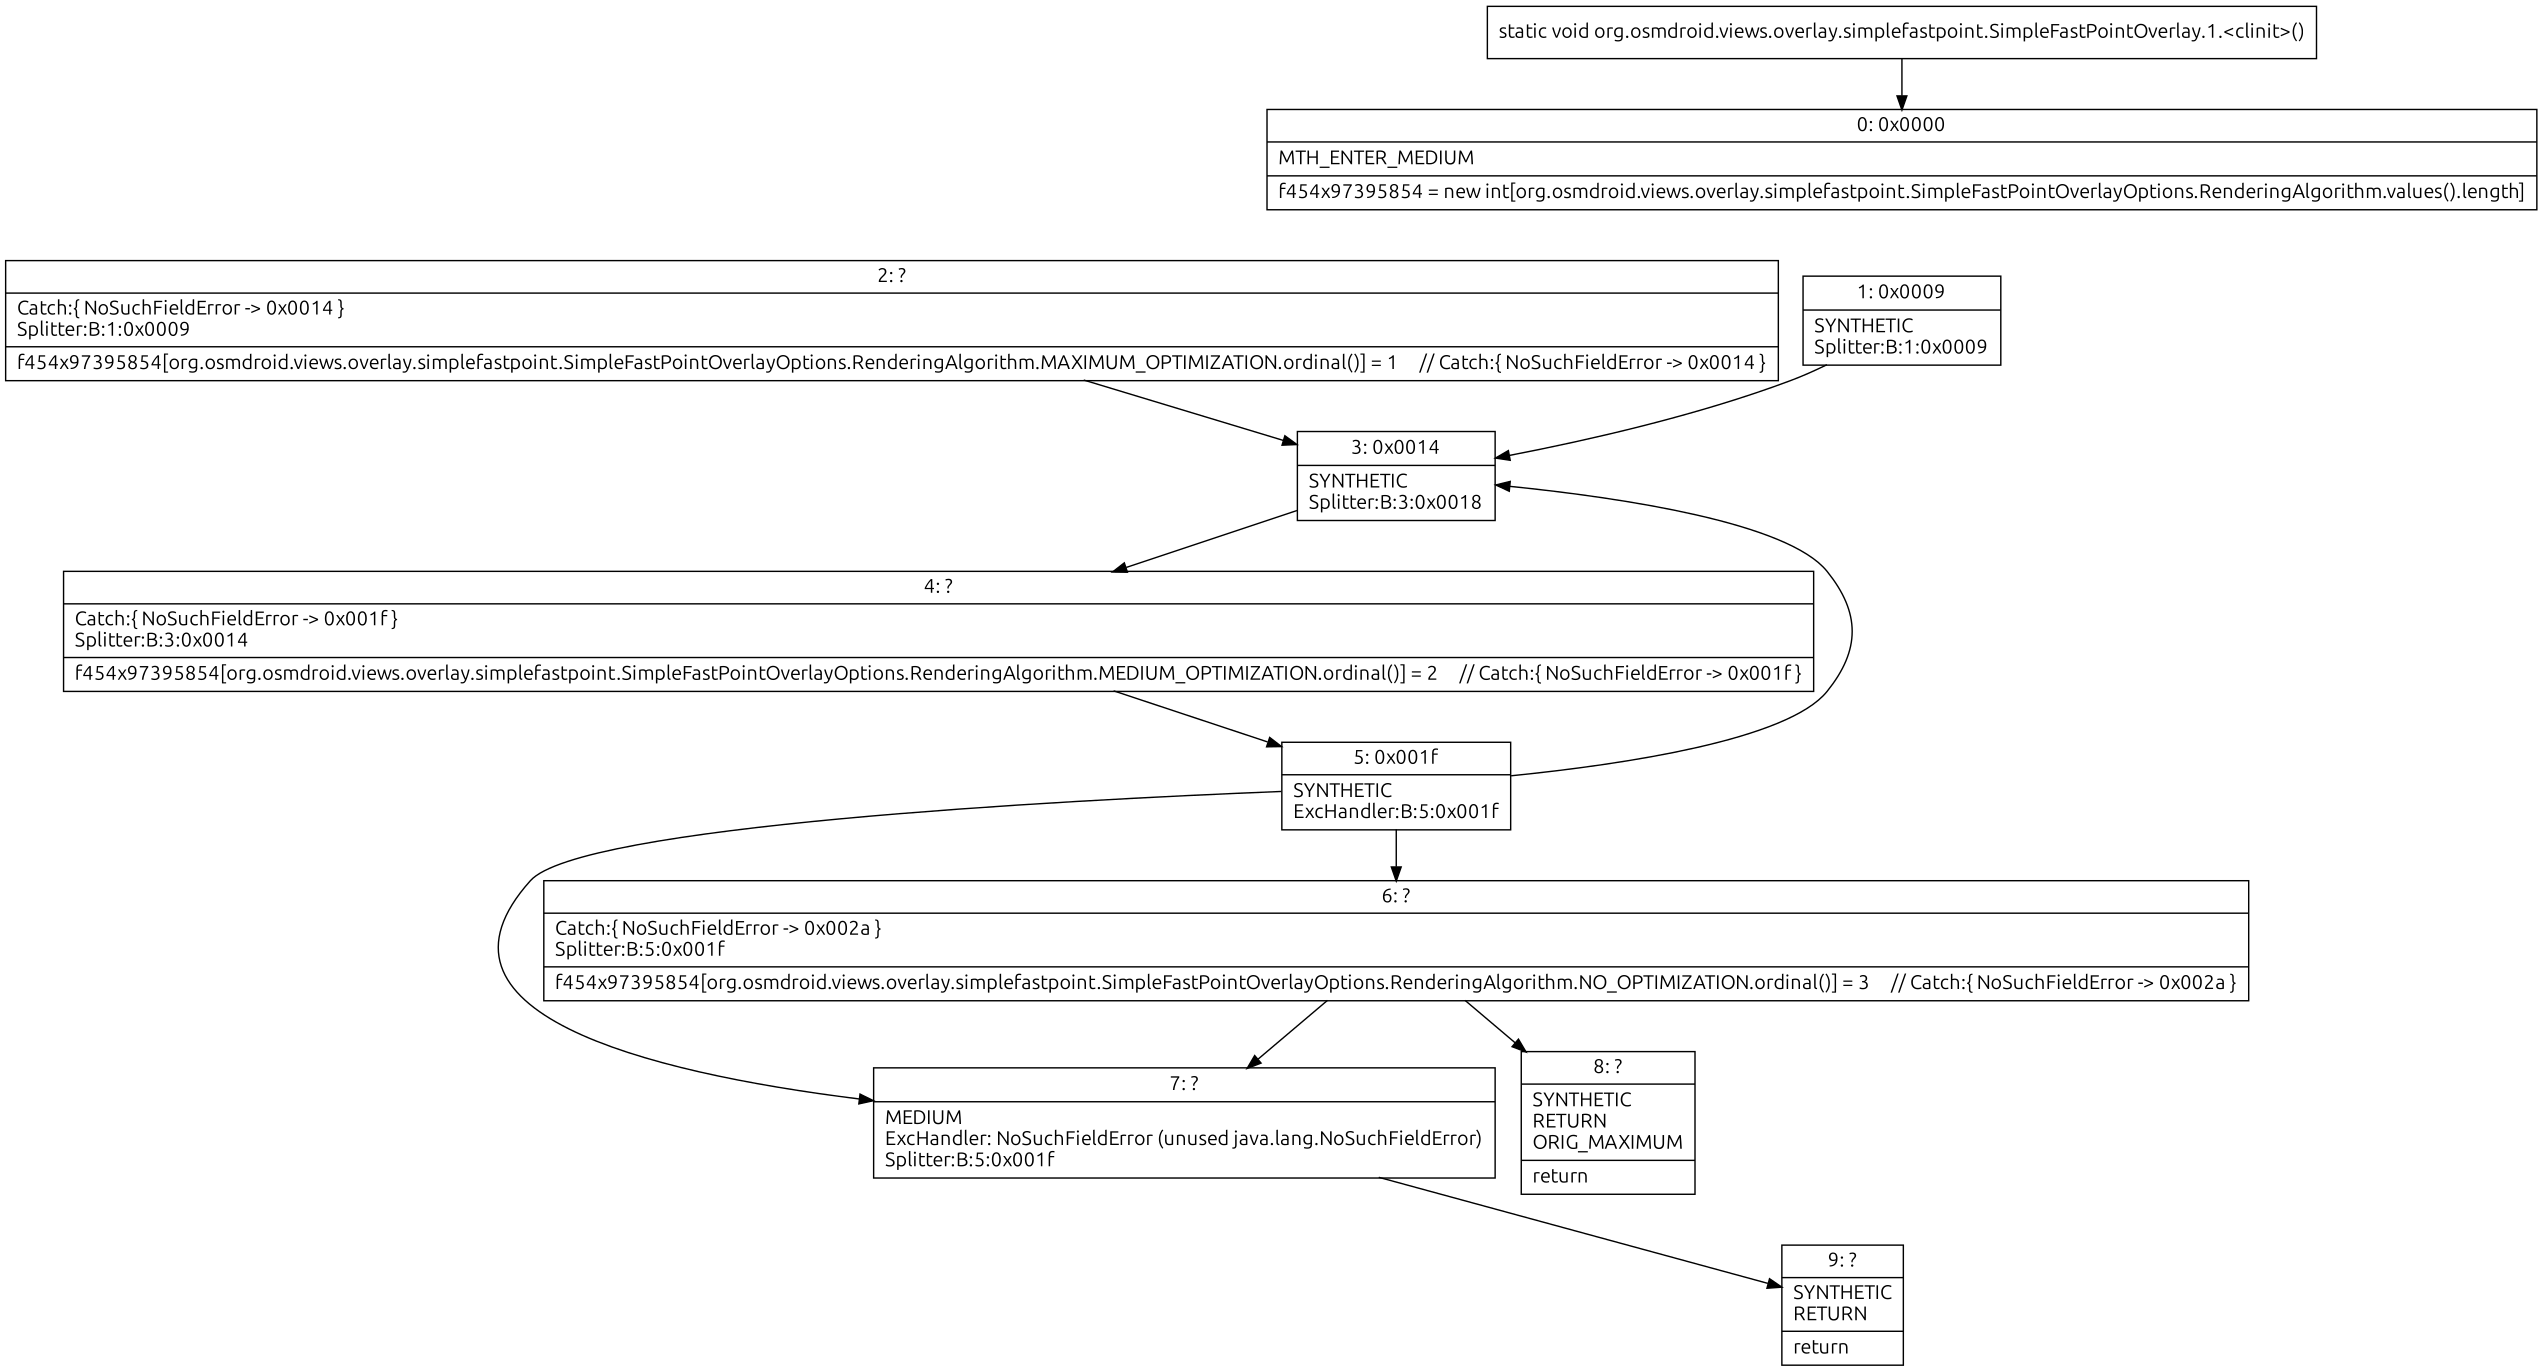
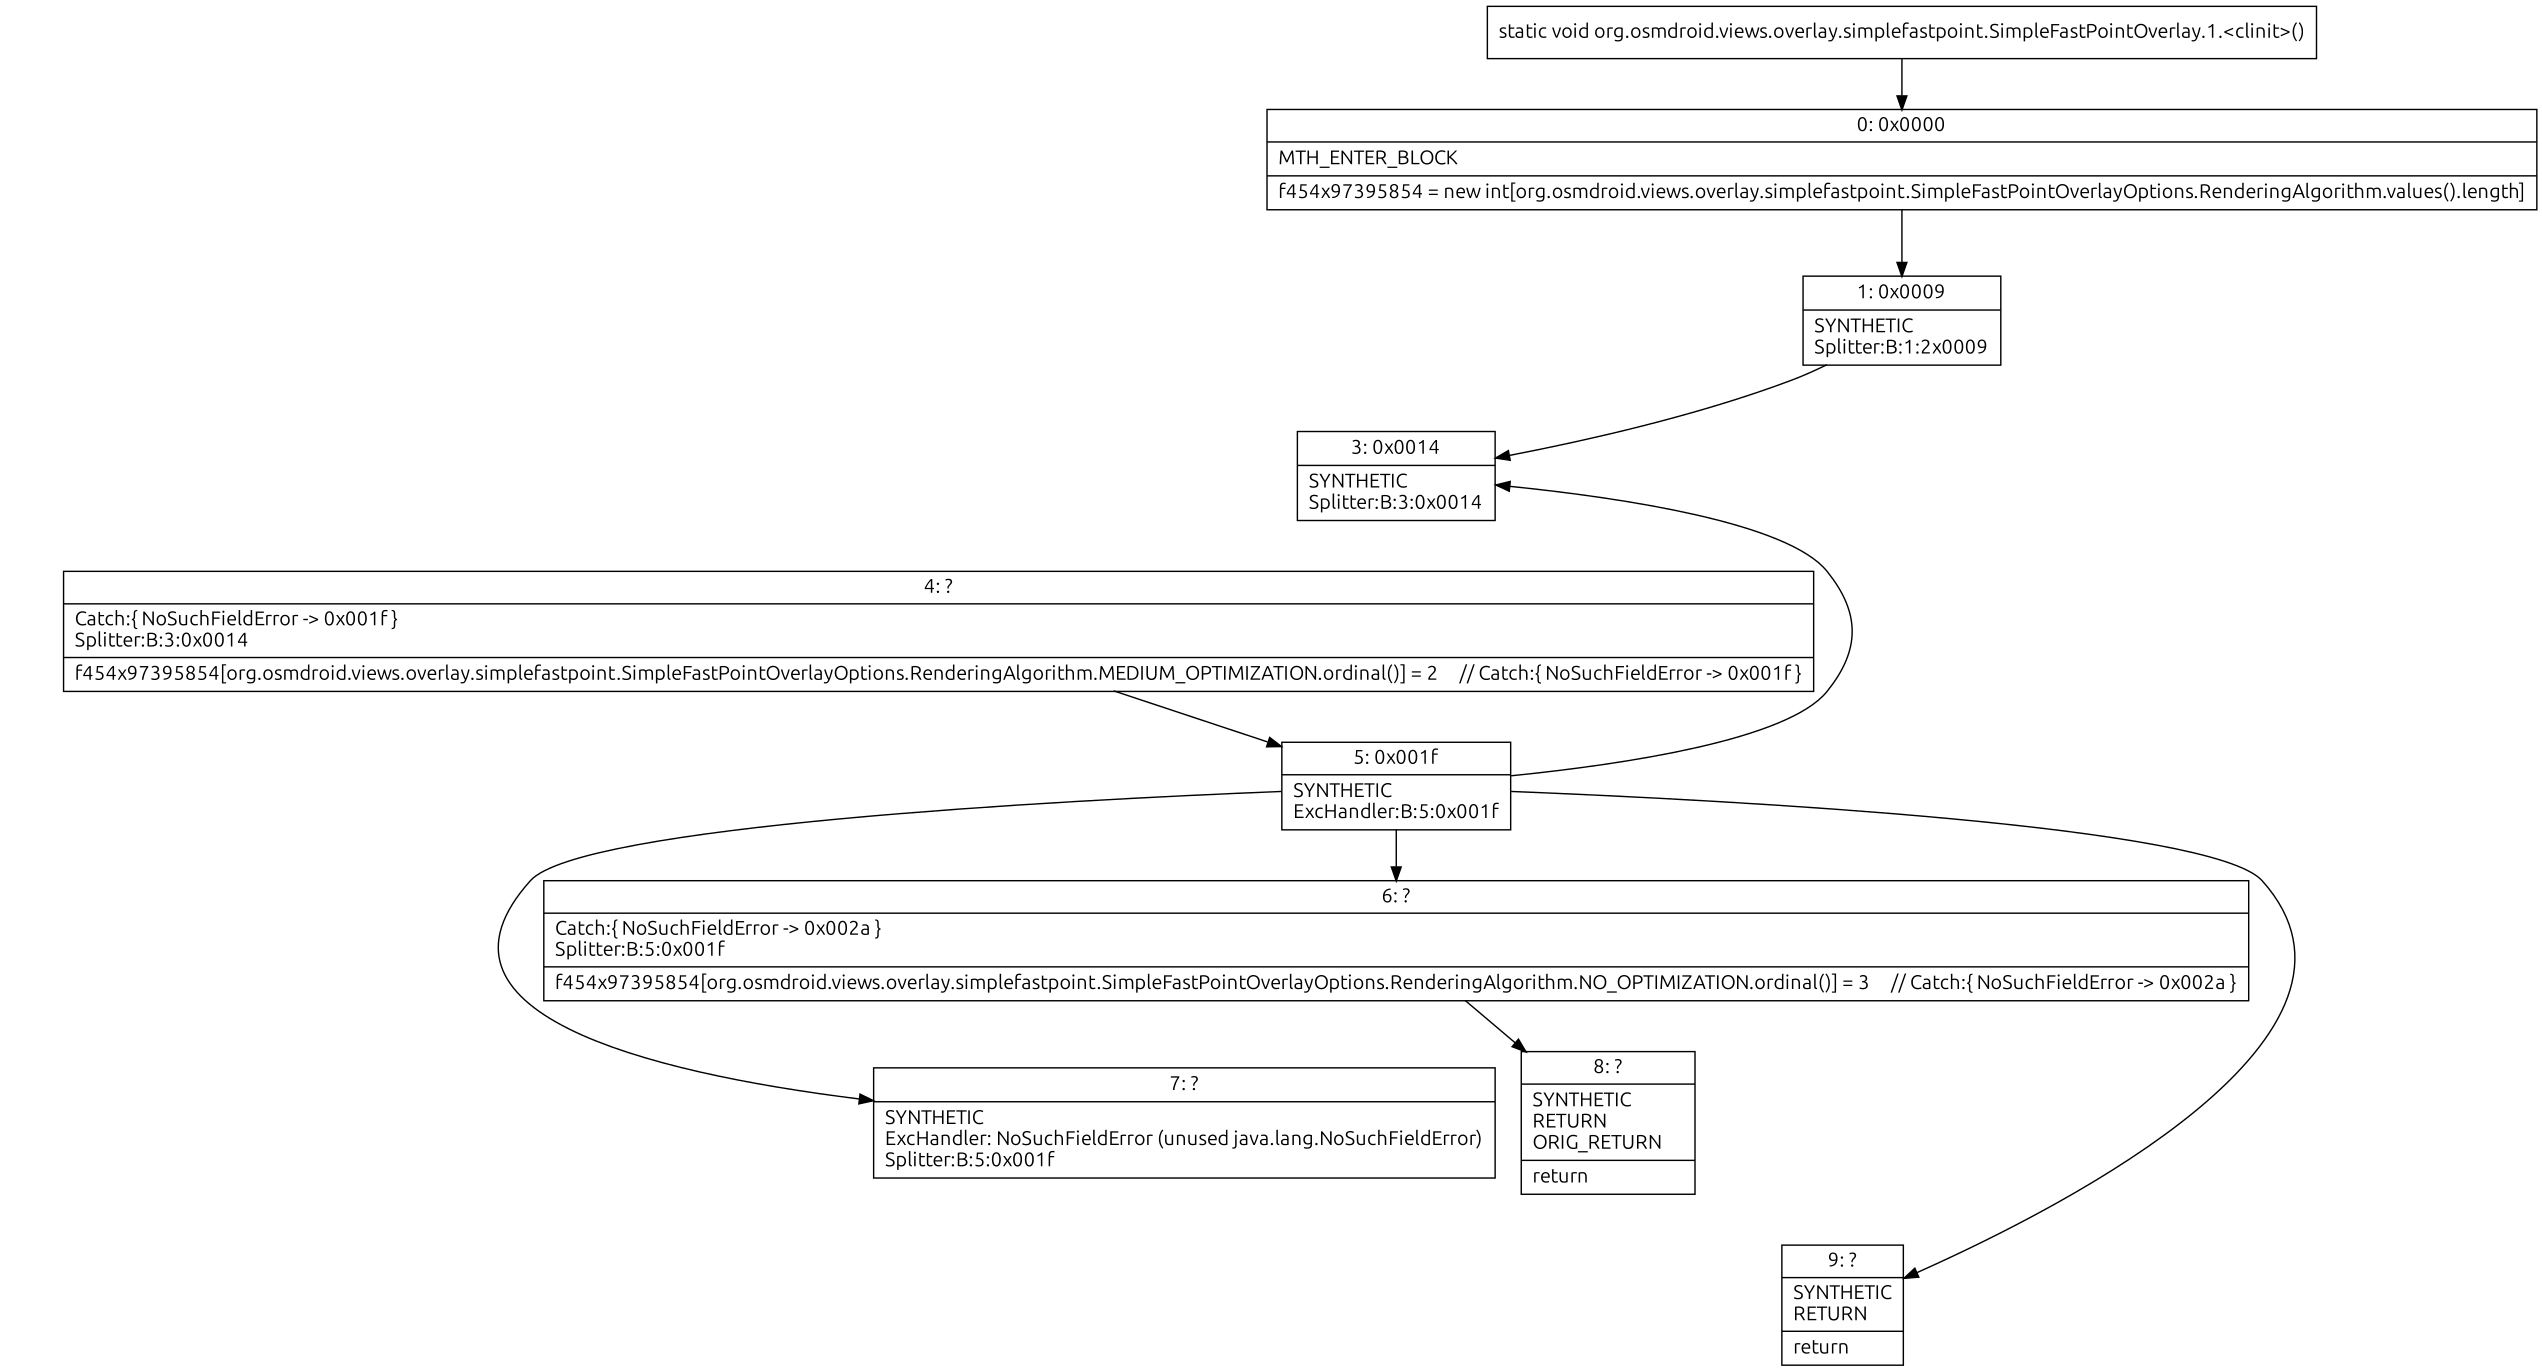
(1376, 158) -> (1368, 158)
none -> (1902, 236)
(892, 321) -> none
(1902, 347) -> (1902, 347)
(1396, 503) -> (1396, 503)
(1212, 539) -> none
(1293, 1030) -> none
(924, 1118) -> (934, 1118)
(1608, 1143) -> (1598, 1143)
(1573, 1230) -> (2185, 852)
